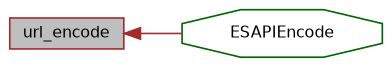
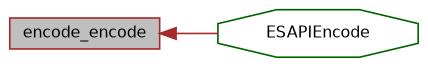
(67, 33) -> (85, 33)
